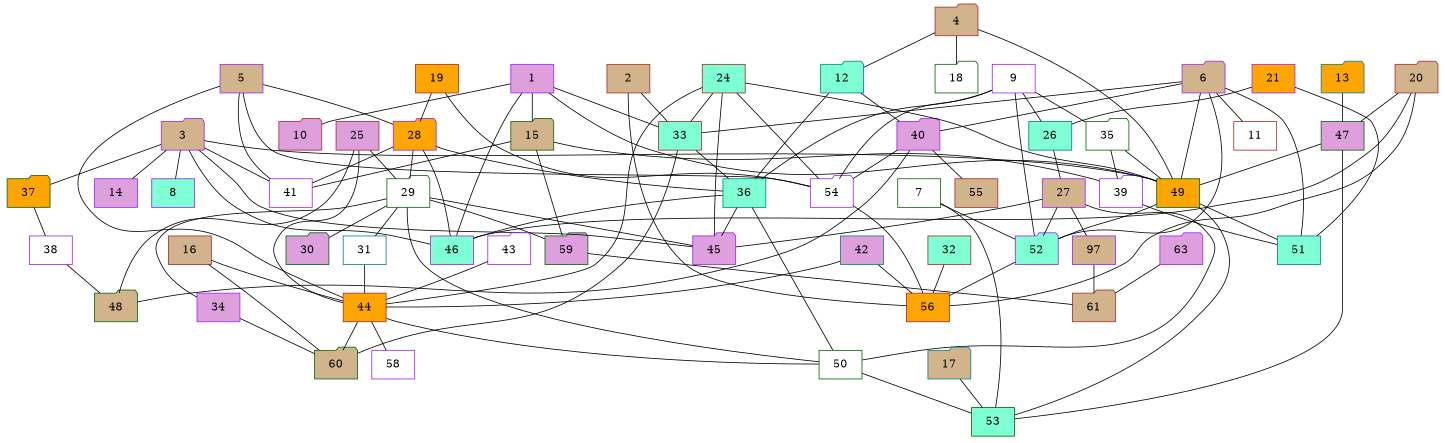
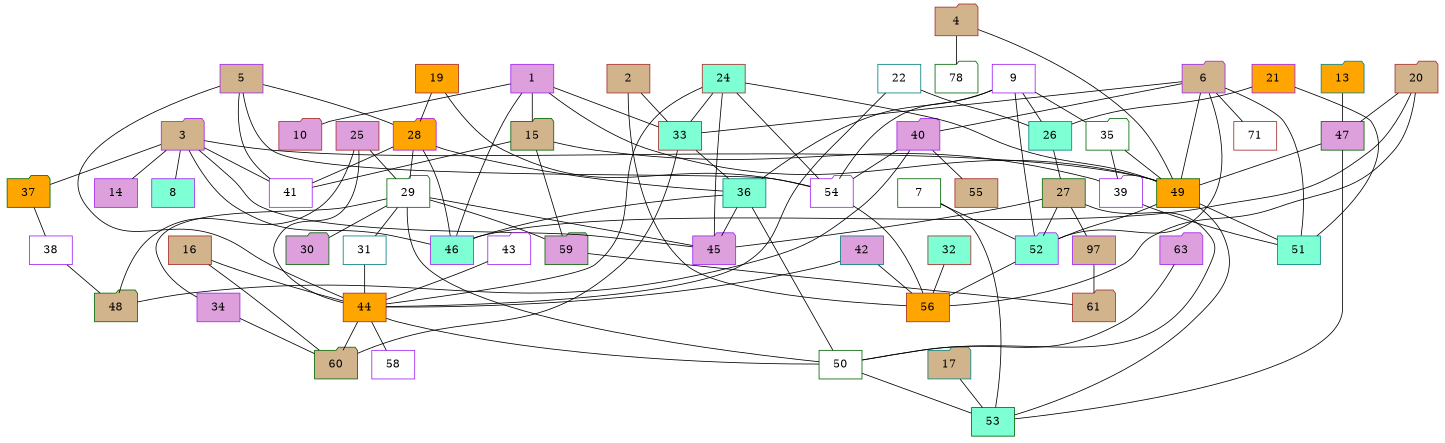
(842, 79) -> none
none -> (899, 79)
(957, 79) -> (957, 79)
(1255, 136) -> (1255, 136)
(1064, 193) -> (1064, 193)
(1138, 279) -> (1076, 341)
